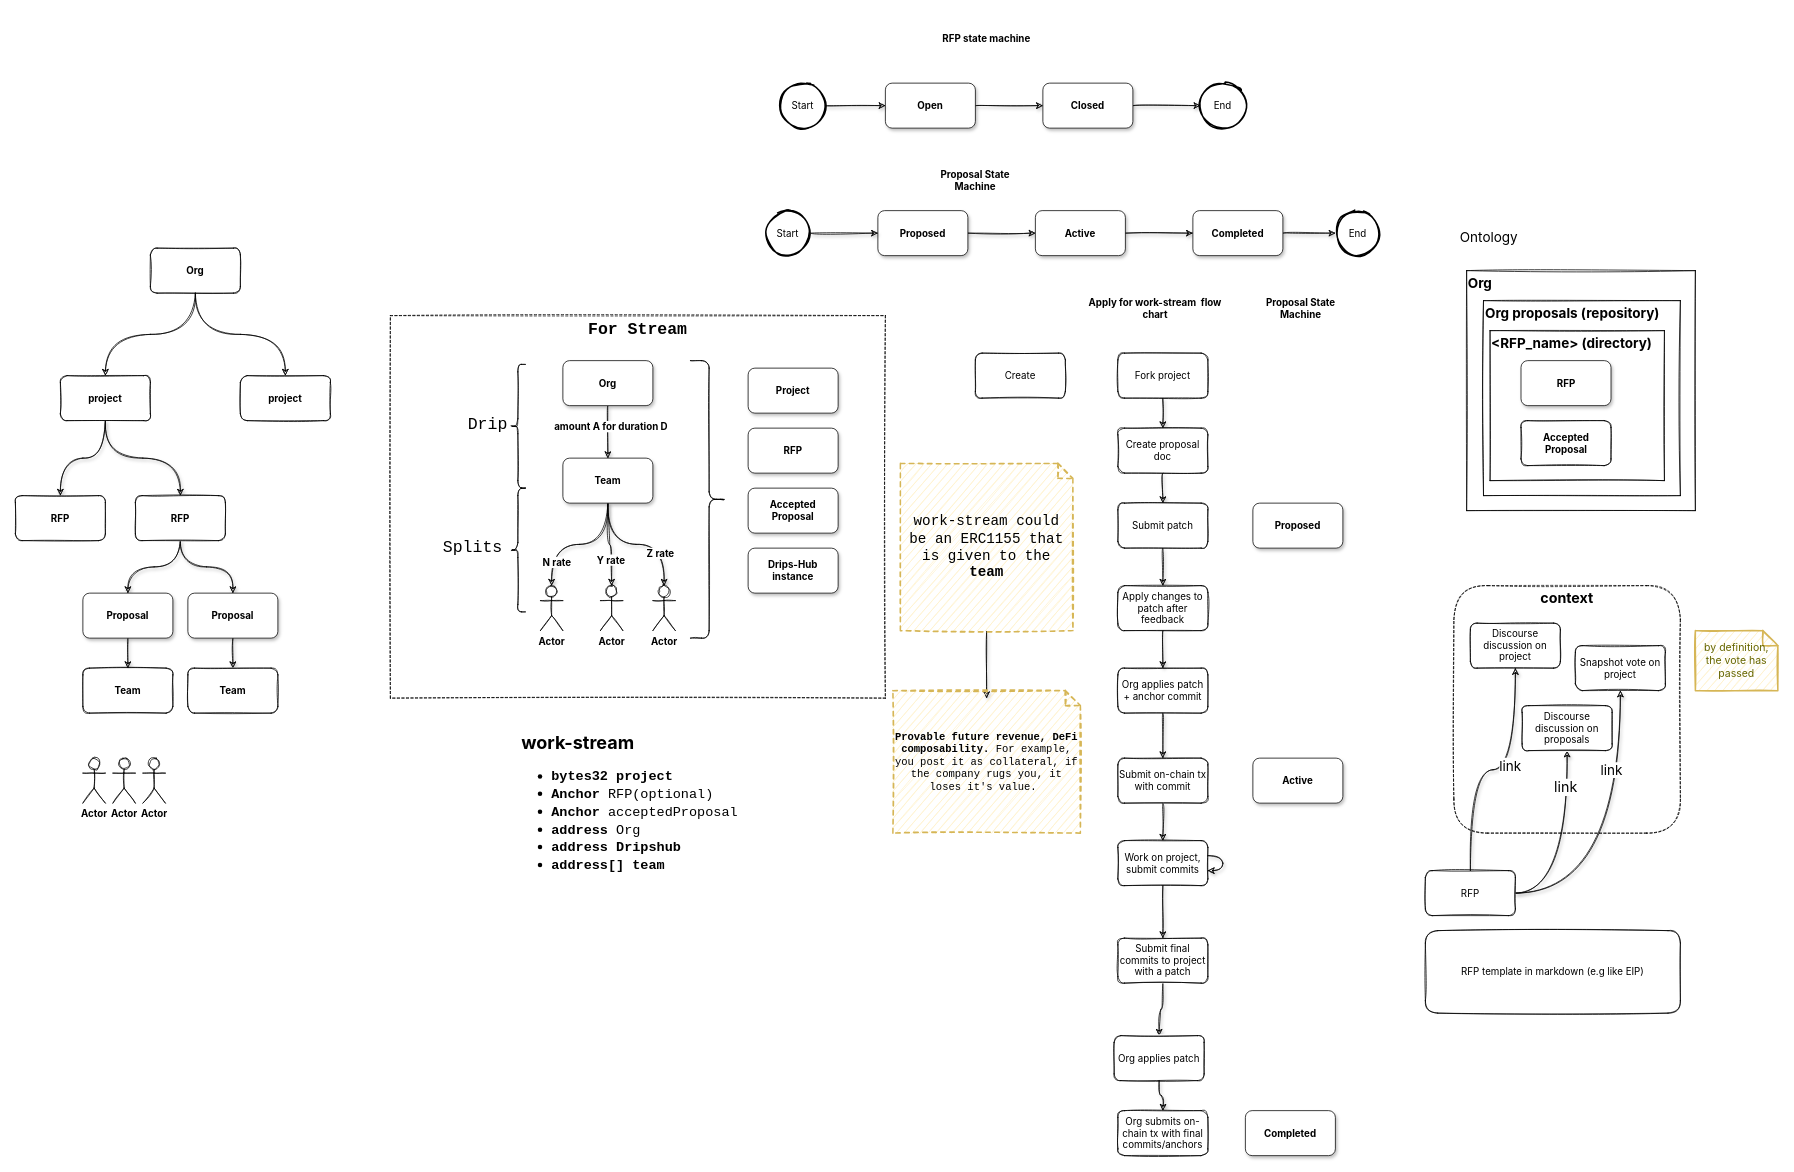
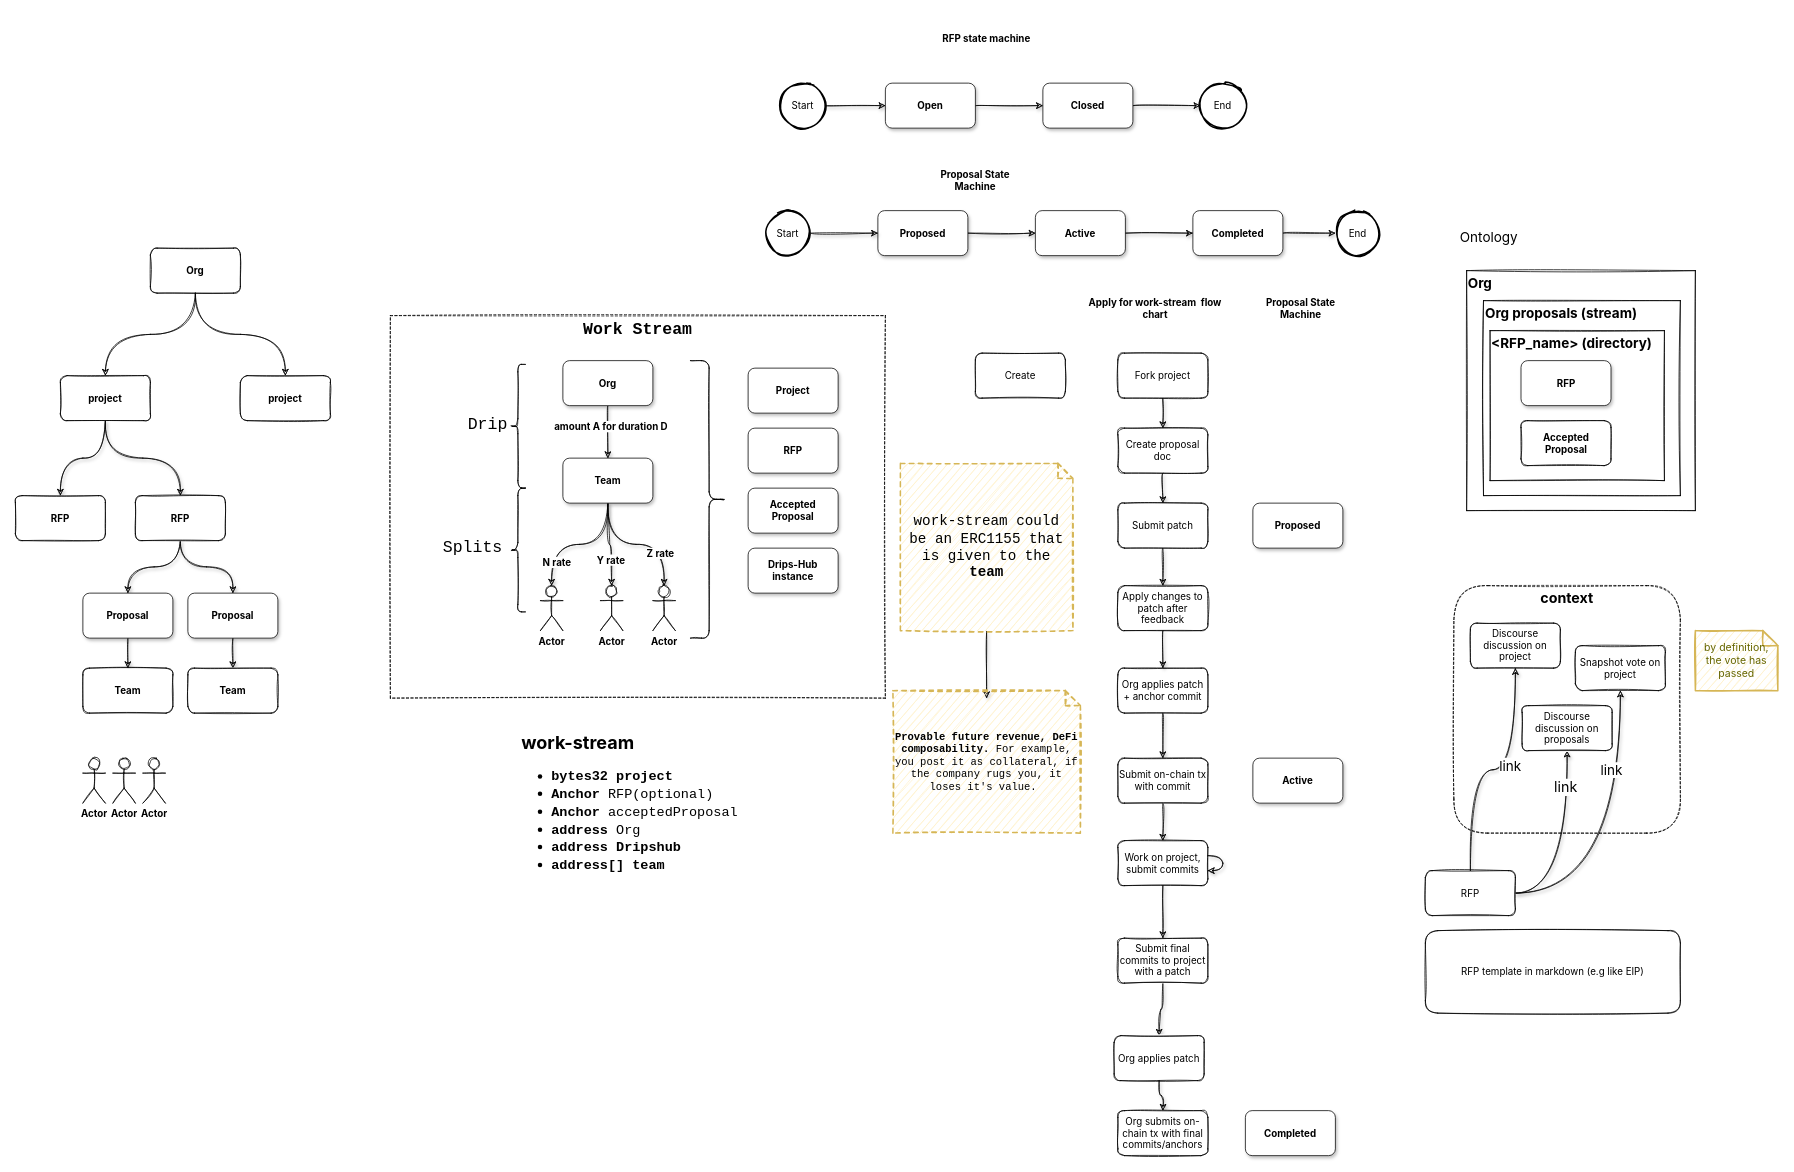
(1577, 314) -> (1563, 314)
(638, 329) -> (638, 329)
